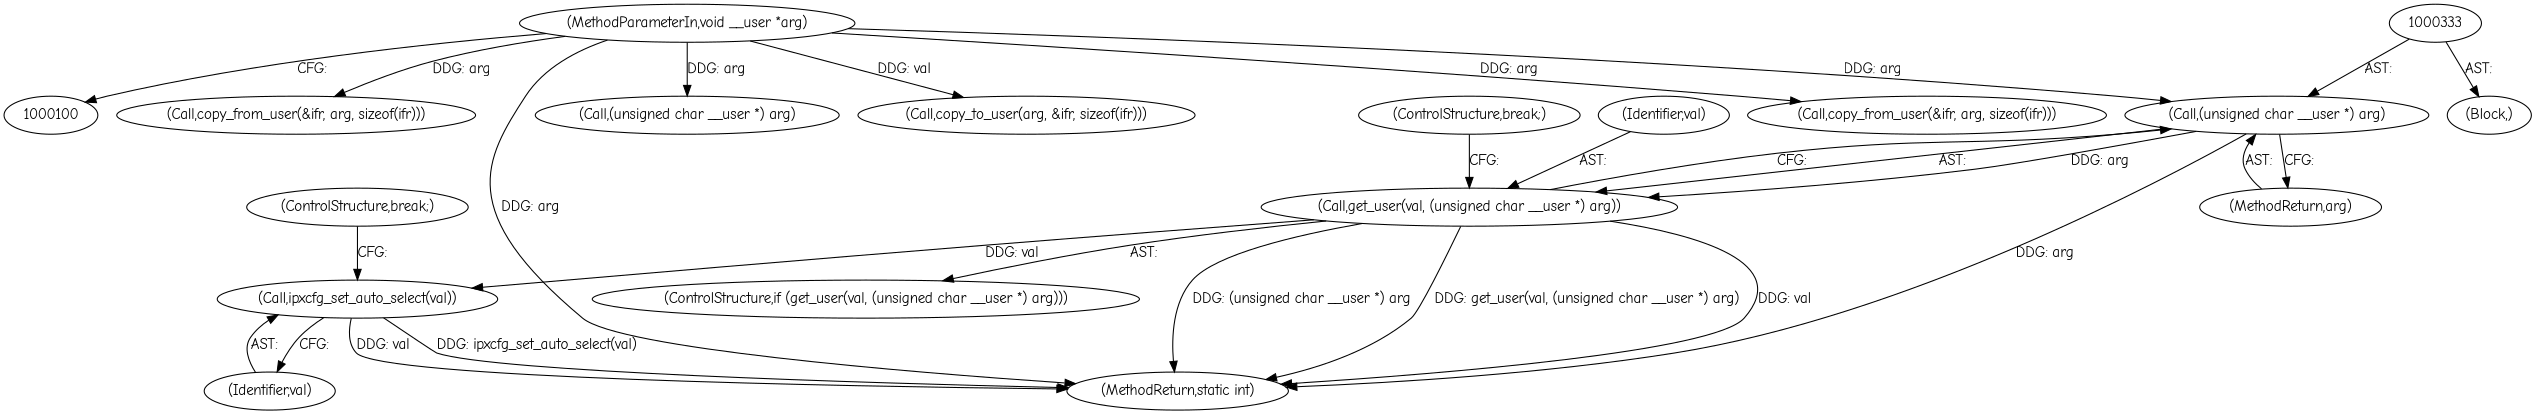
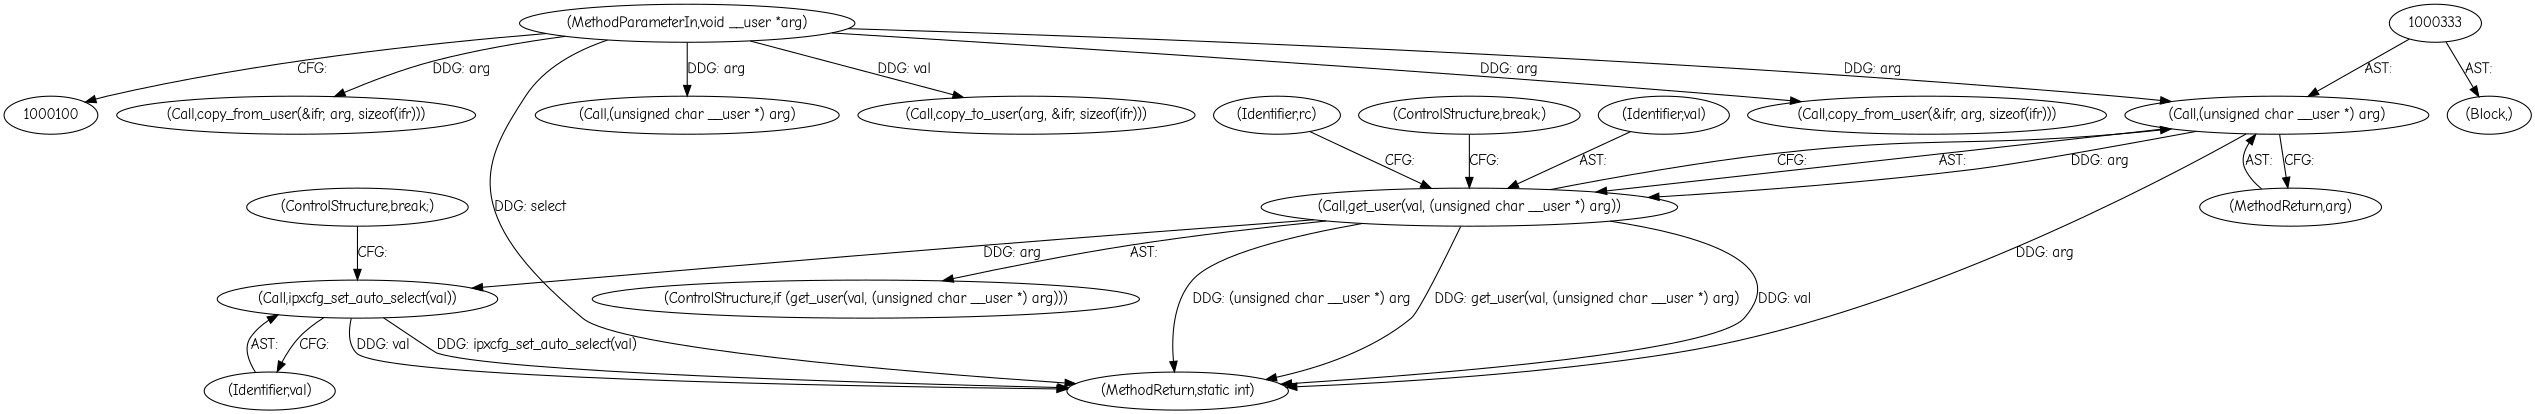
none -> (1277, 115)
(530, 207) -> (530, 207)
(1012, 253) -> (1012, 253)
